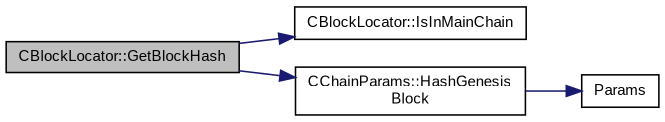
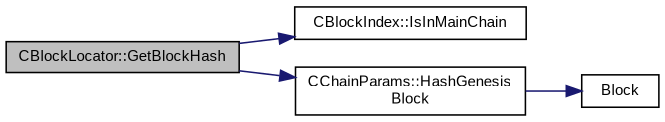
(410, 23) -> (410, 23)
(620, 91) -> (620, 91)
